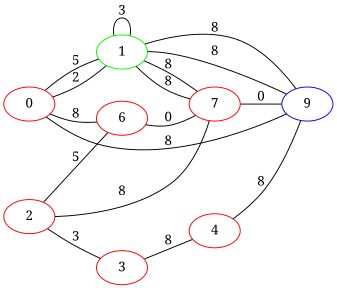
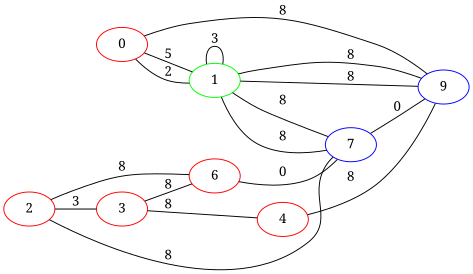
(215, 104) -> (351, 145)
(73, 121) -> (168, 192)
(76, 157) -> (122, 167)
